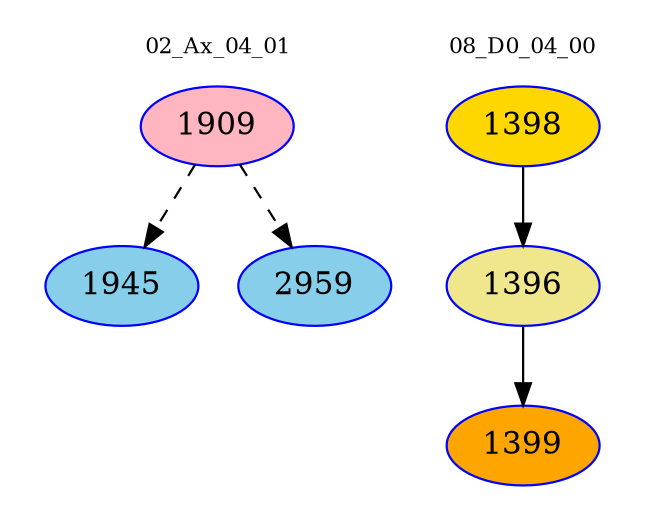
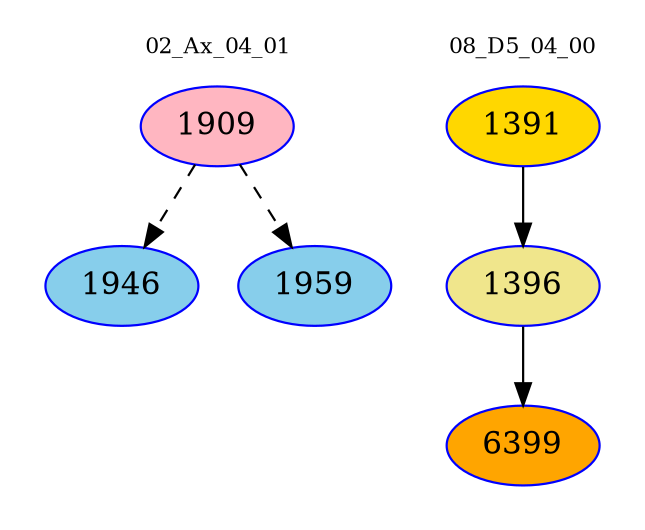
(523, 48) -> (523, 48)
(523, 126) -> (523, 126)
(122, 286) -> (122, 286)
(315, 286) -> (315, 286)
(523, 446) -> (523, 446)
